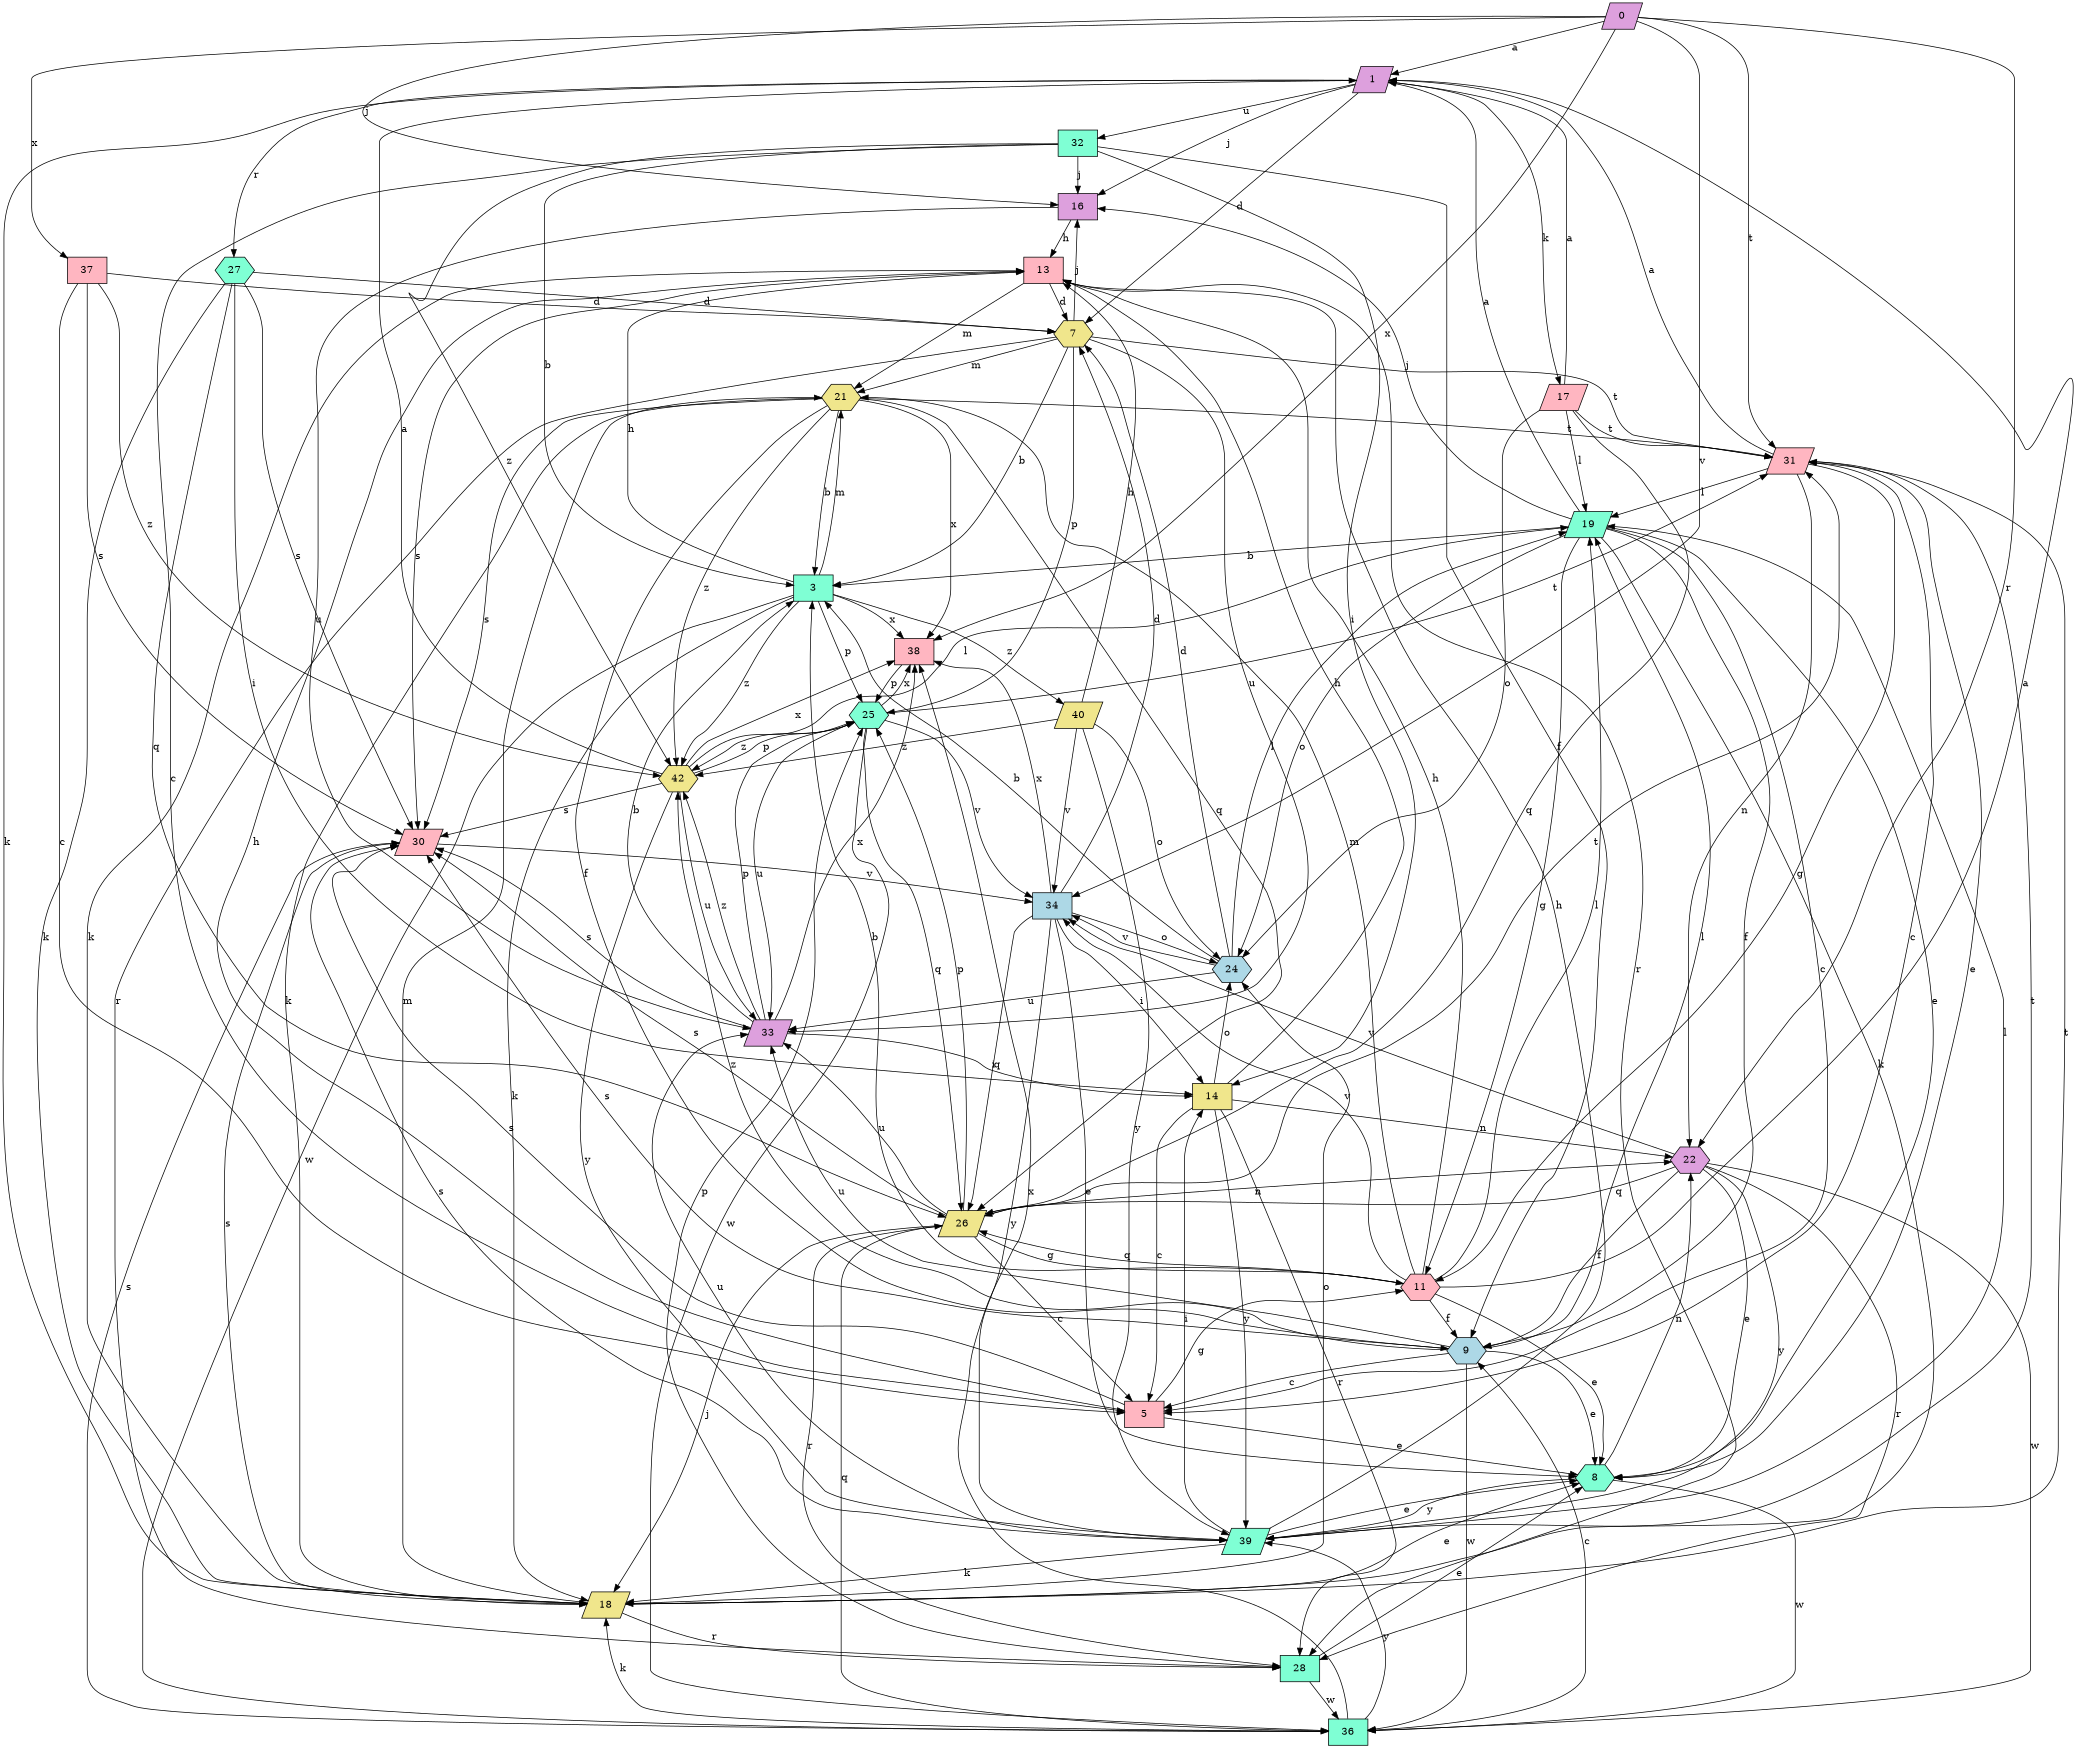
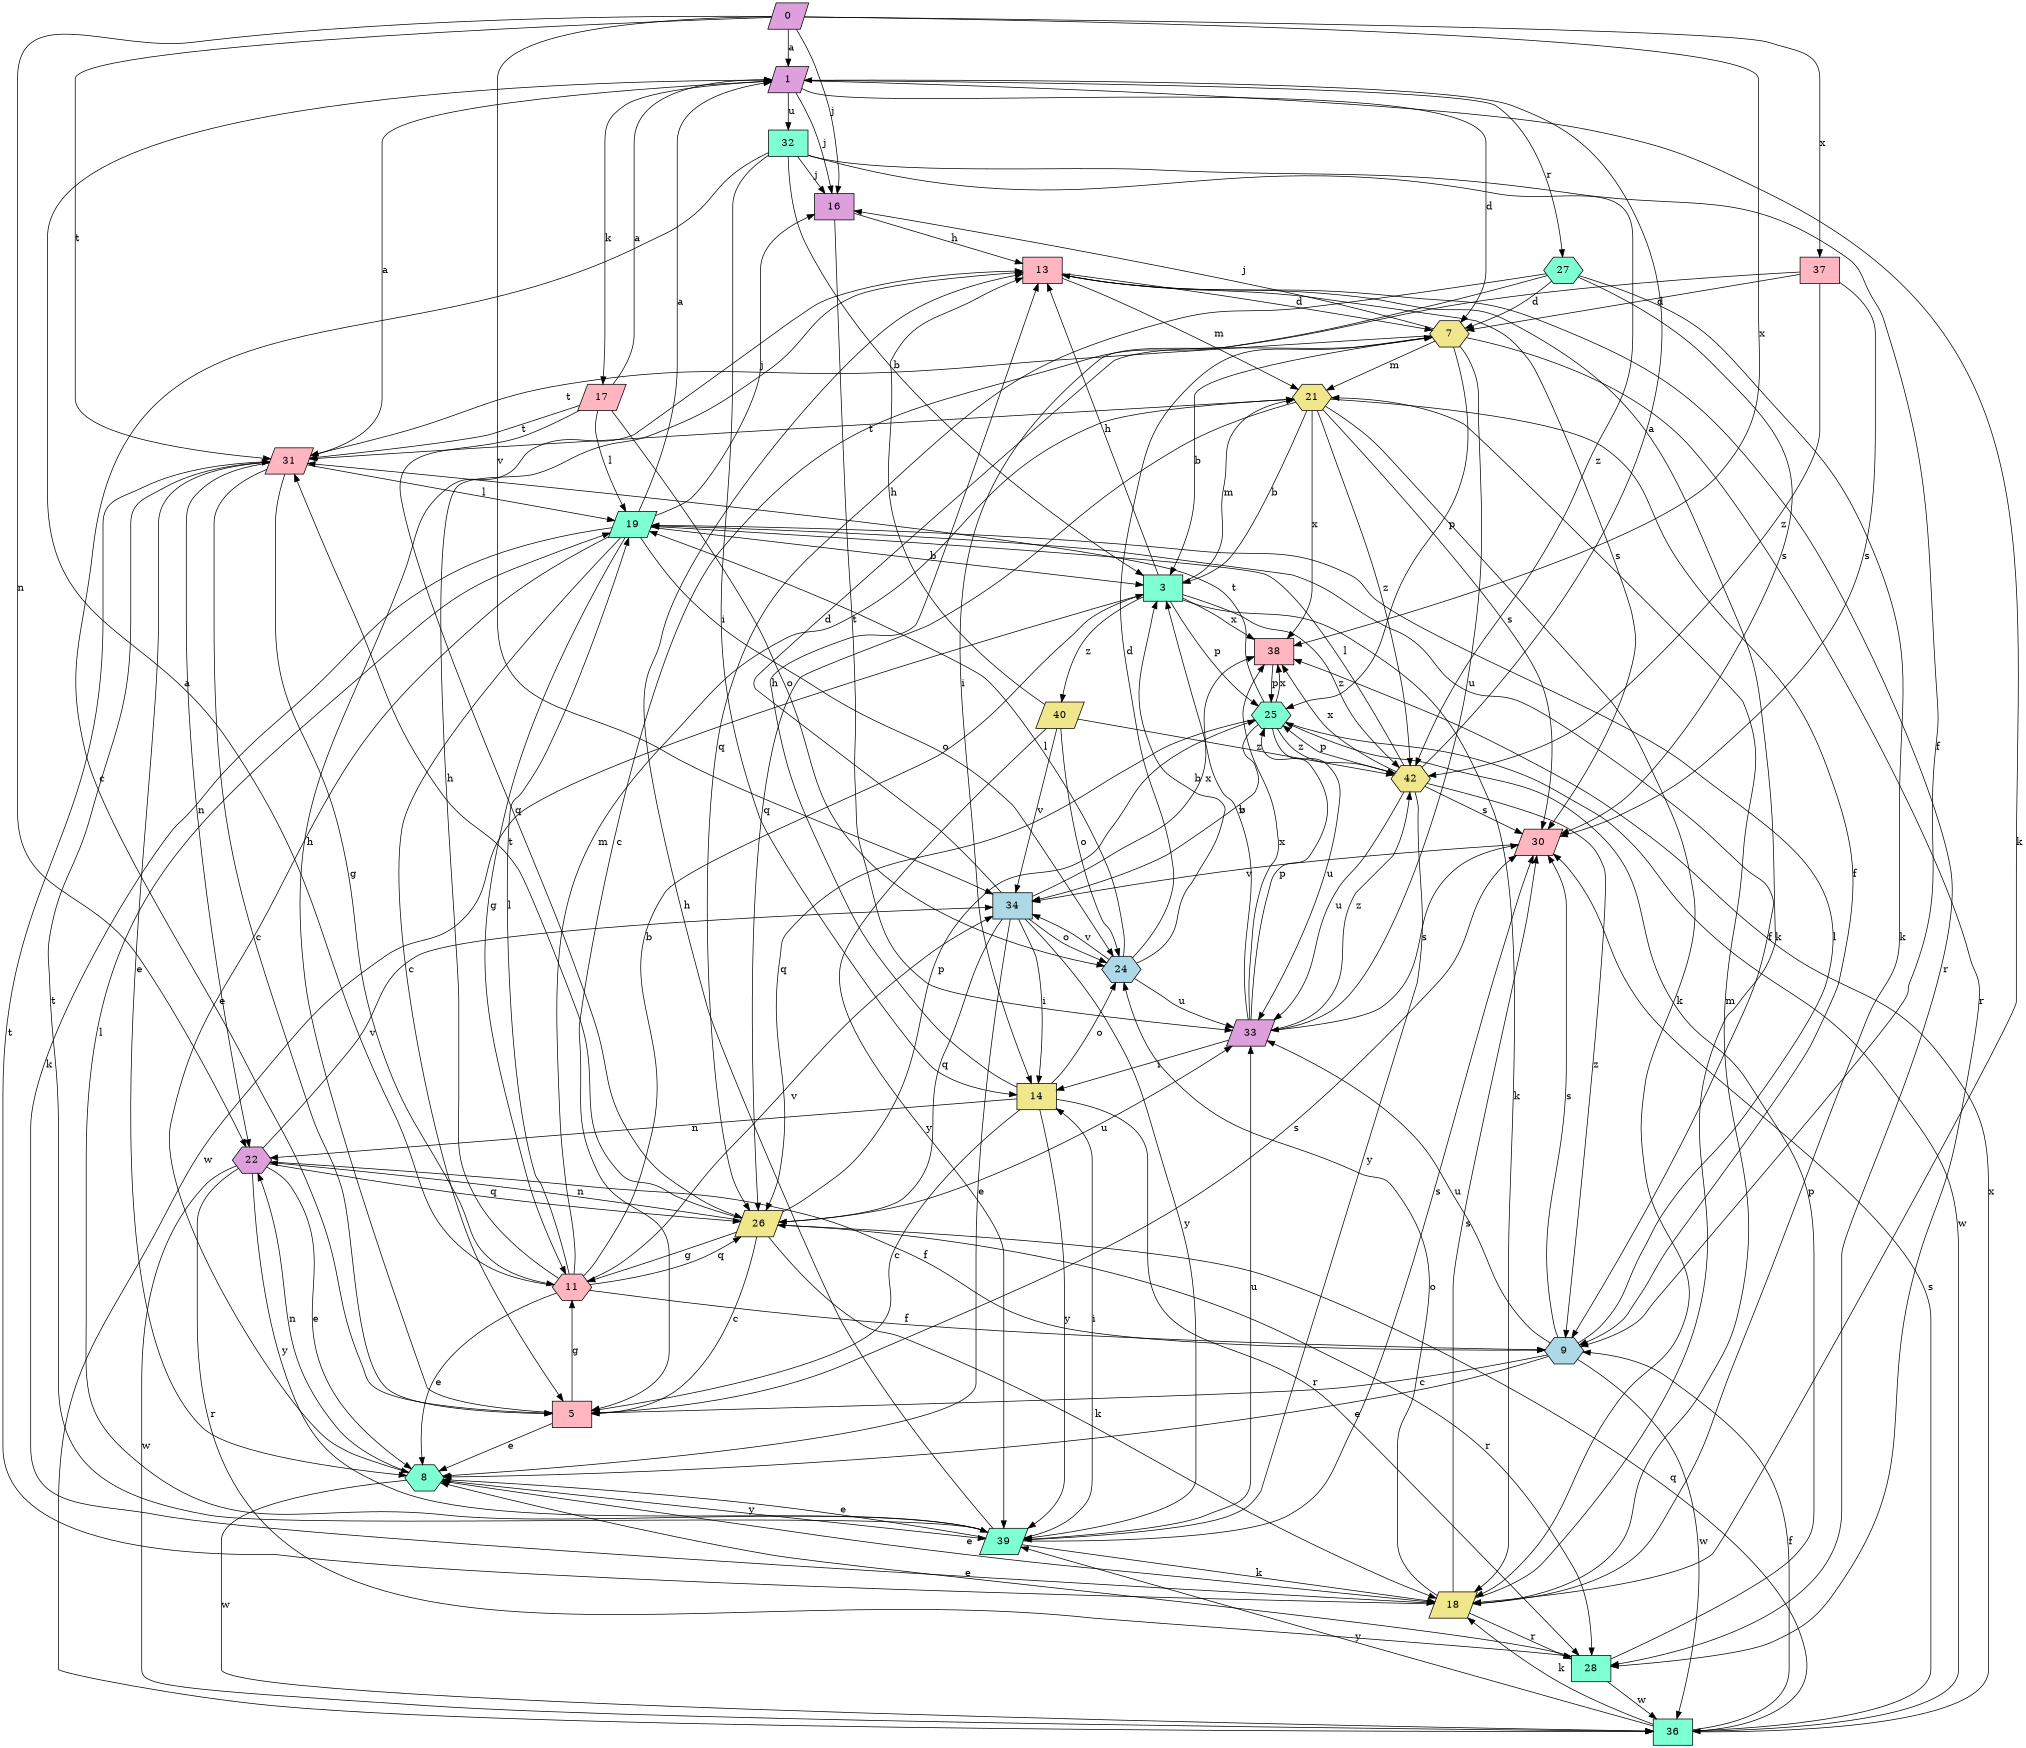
(2008, 588) -> (21, 588)
(319, 620) -> (855, 620)
(689, 1043) -> none
(910, 1265) -> (1599, 998)
(708, 1414) -> (1098, 1414)
(1587, 1541) -> (1791, 1541)
